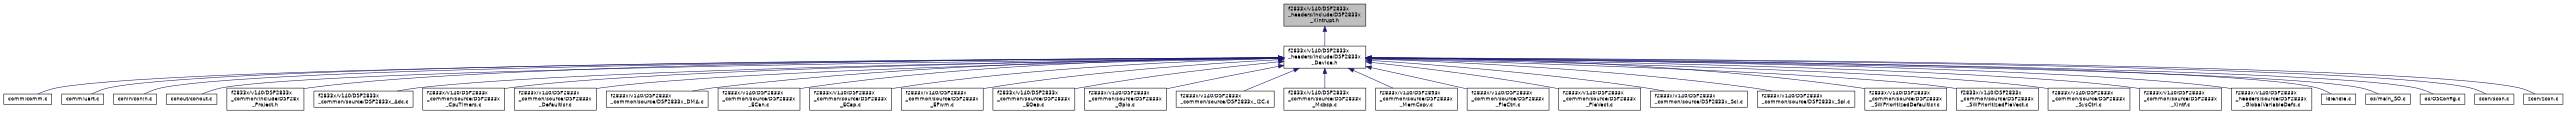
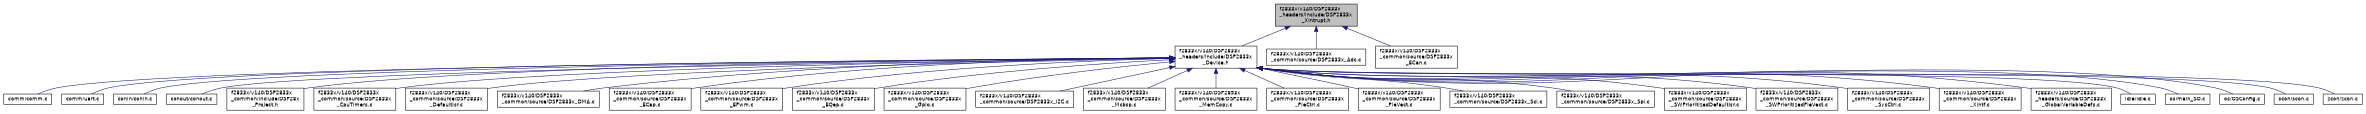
(967, 70) -> (1369, 37)
(639, 74) -> (1316, 40)
